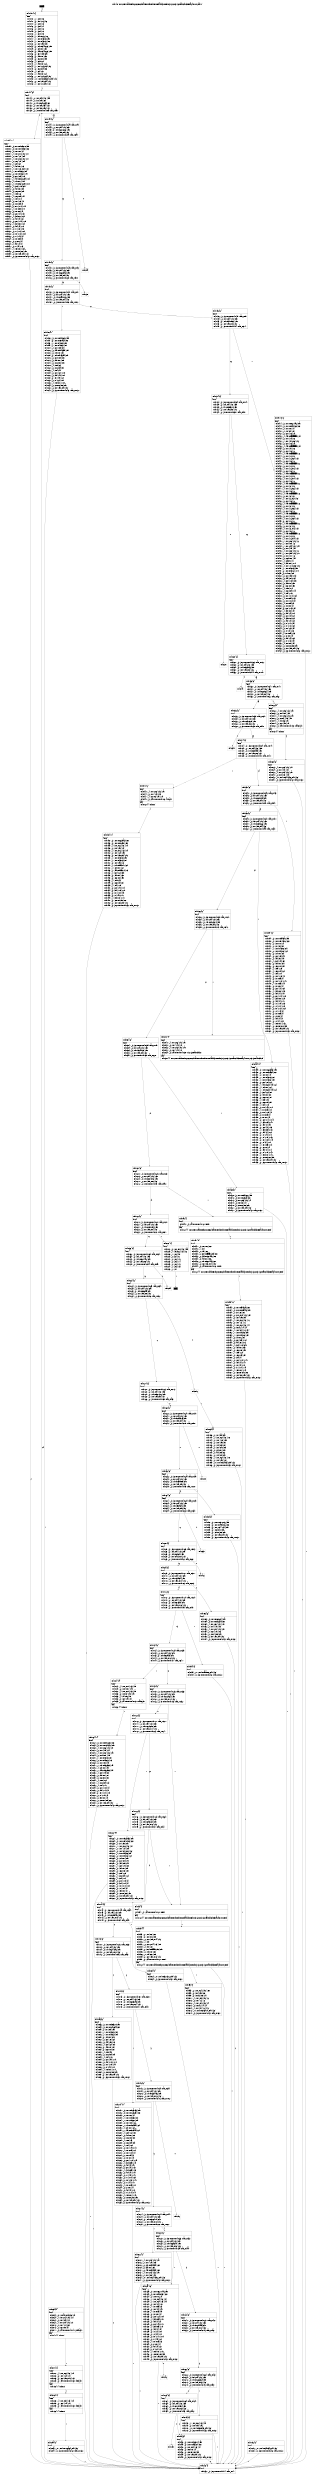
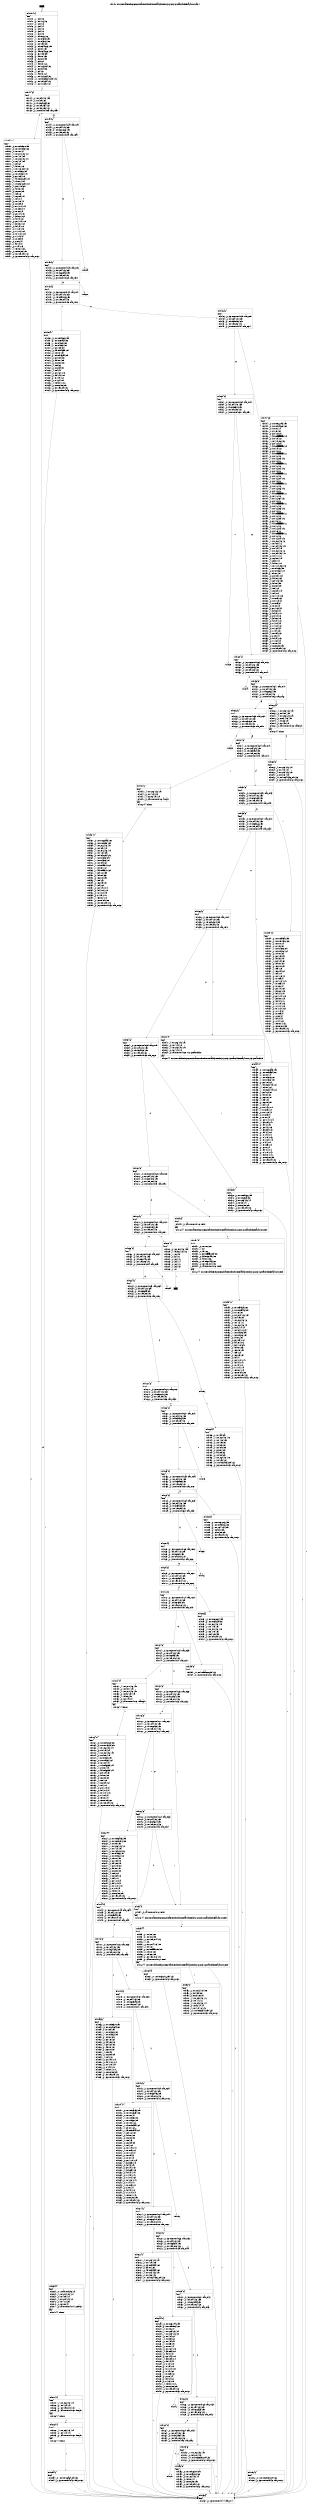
(163, 2368) -> (192, 2363)
